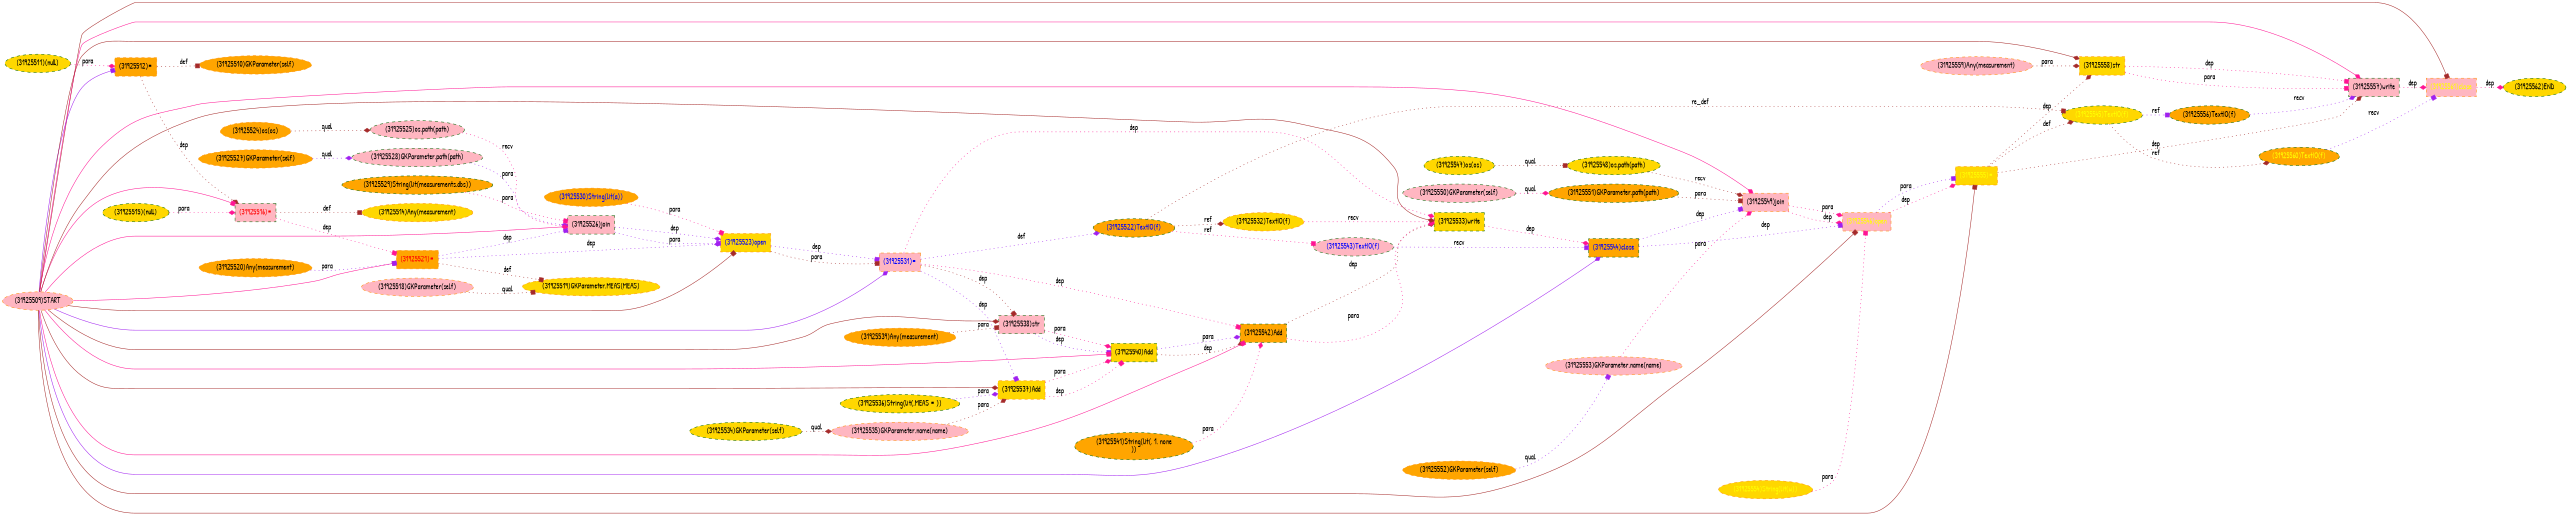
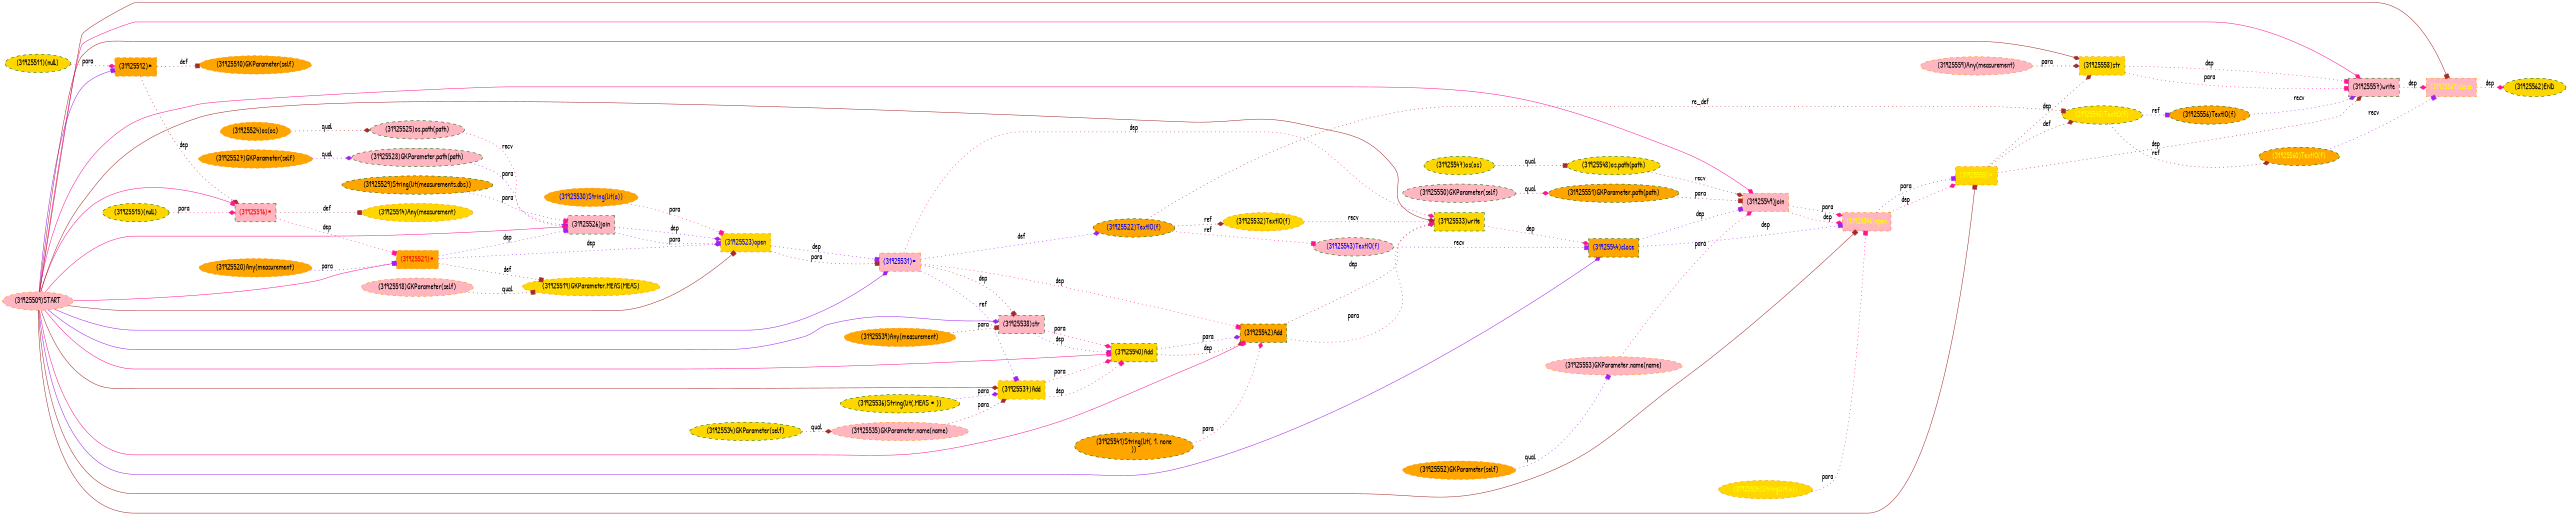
(983, 305) -> (983, 305)
(518, 350) -> (518, 350)
